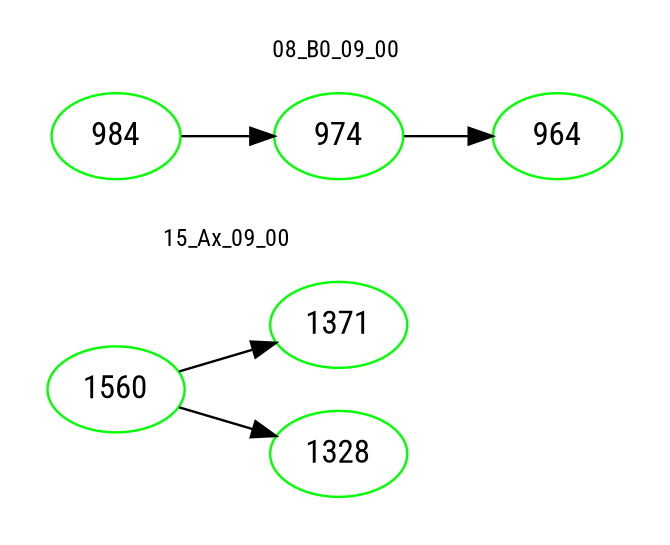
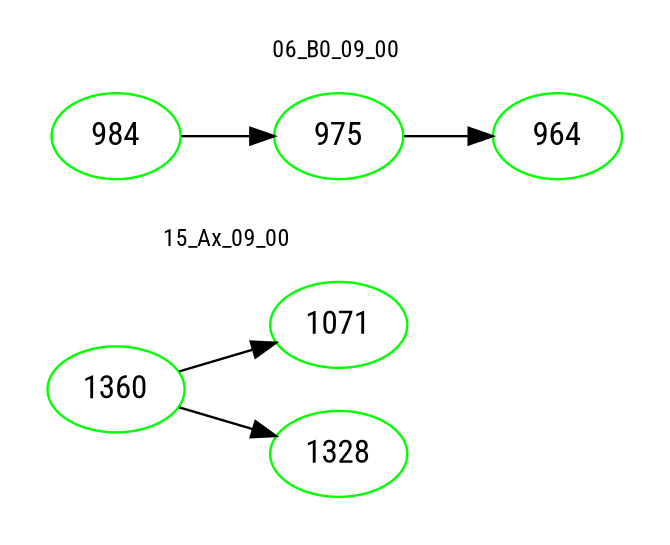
(337, 51) -> (337, 51)
(339, 136) -> (339, 136)
(339, 325) -> (339, 325)
(116, 389) -> (116, 389)
